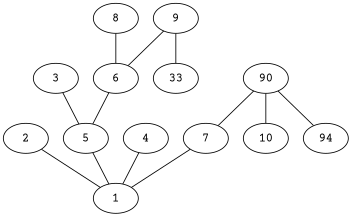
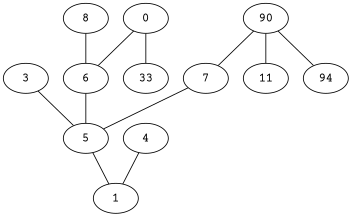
(176, 18) -> (146, 18)
(26, 138) -> none
(266, 138) -> (266, 78)
(161, 168) -> (146, 108)
